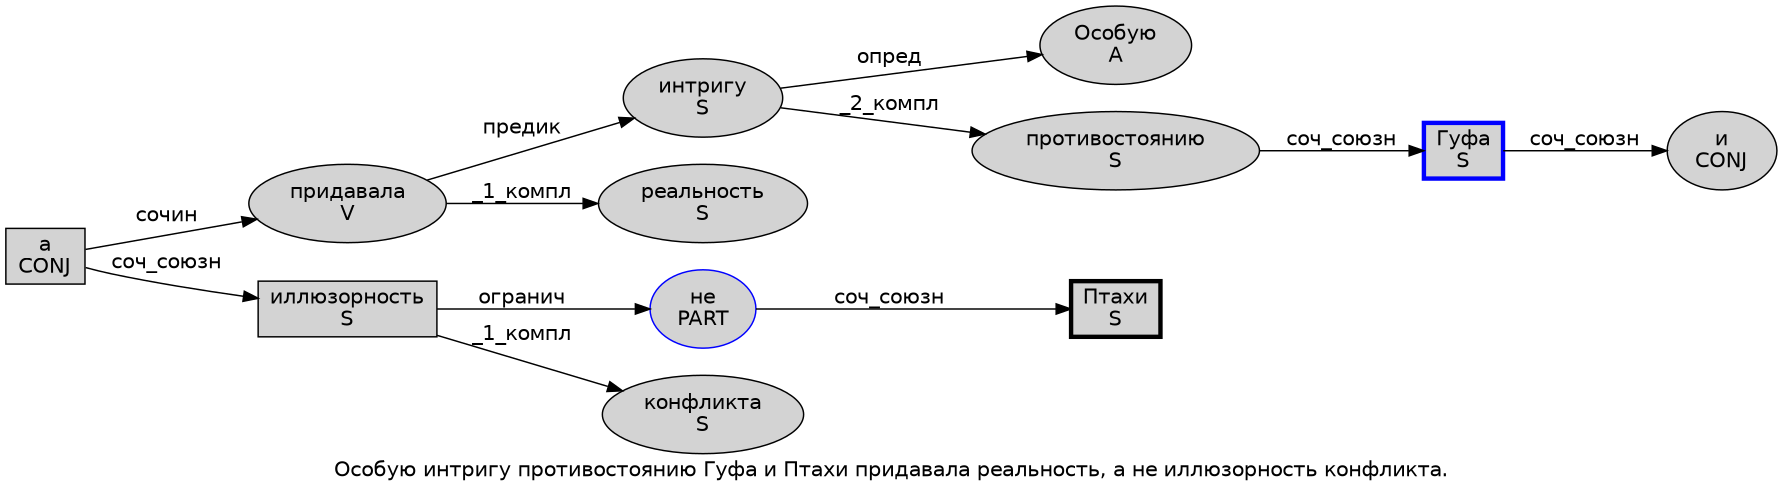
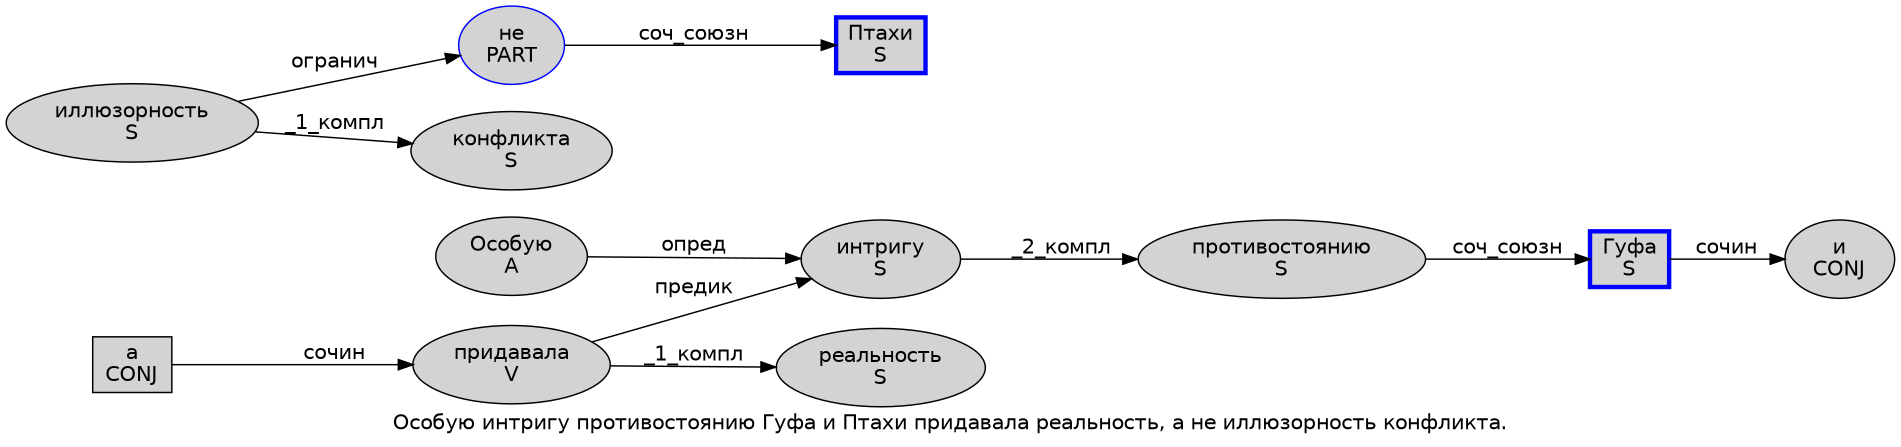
(904, 72) -> (687, 258)
(1585, 140) -> (1727, 248)
(164, 284) -> none
(348, 309) -> (132, 123)
(1116, 309) -> (881, 45)
